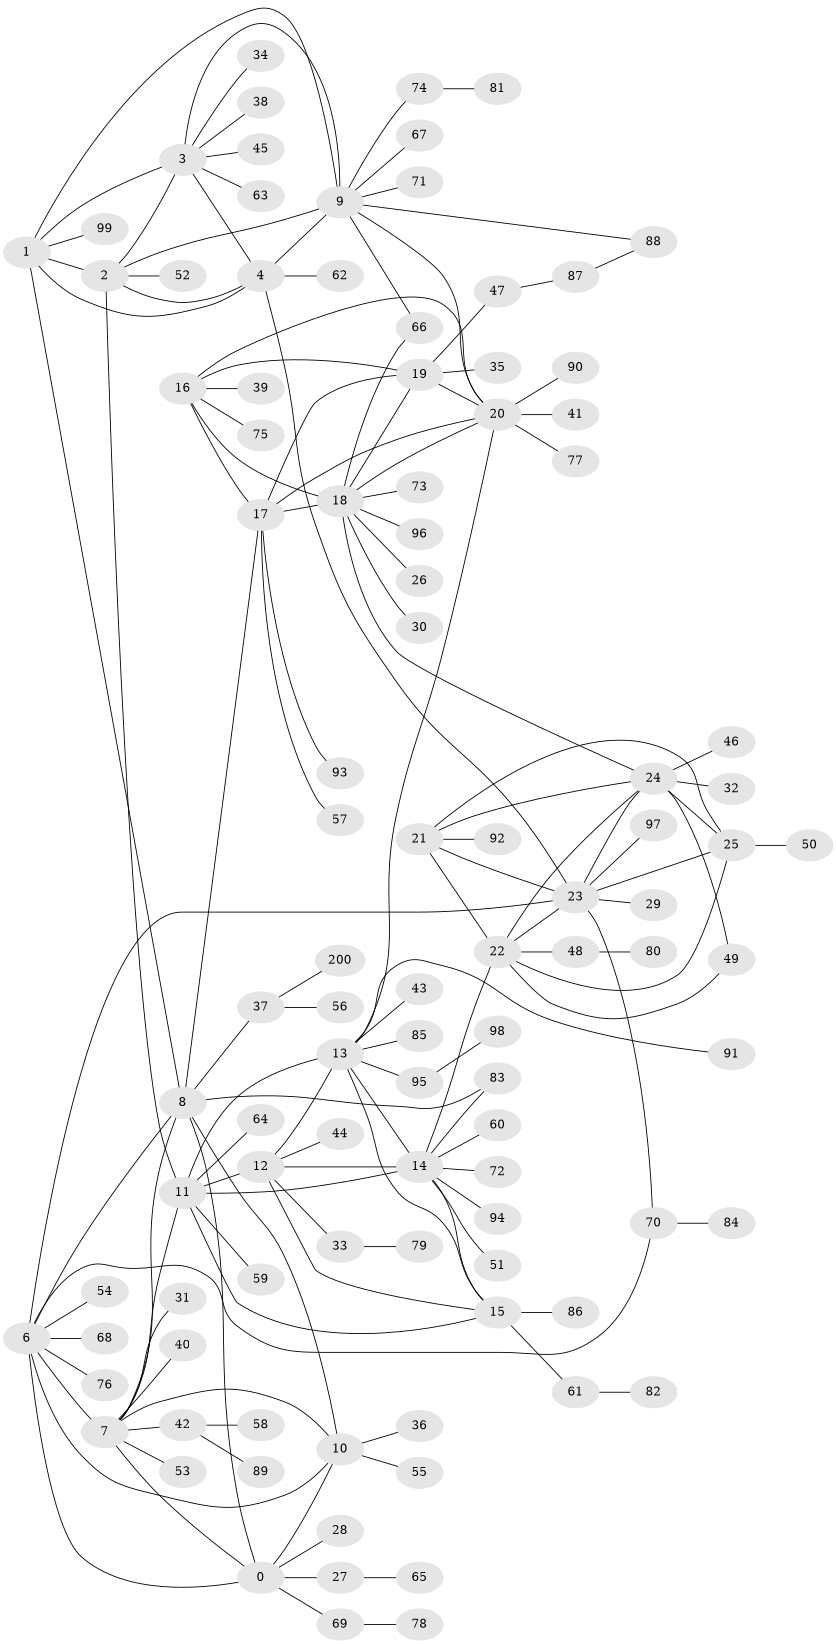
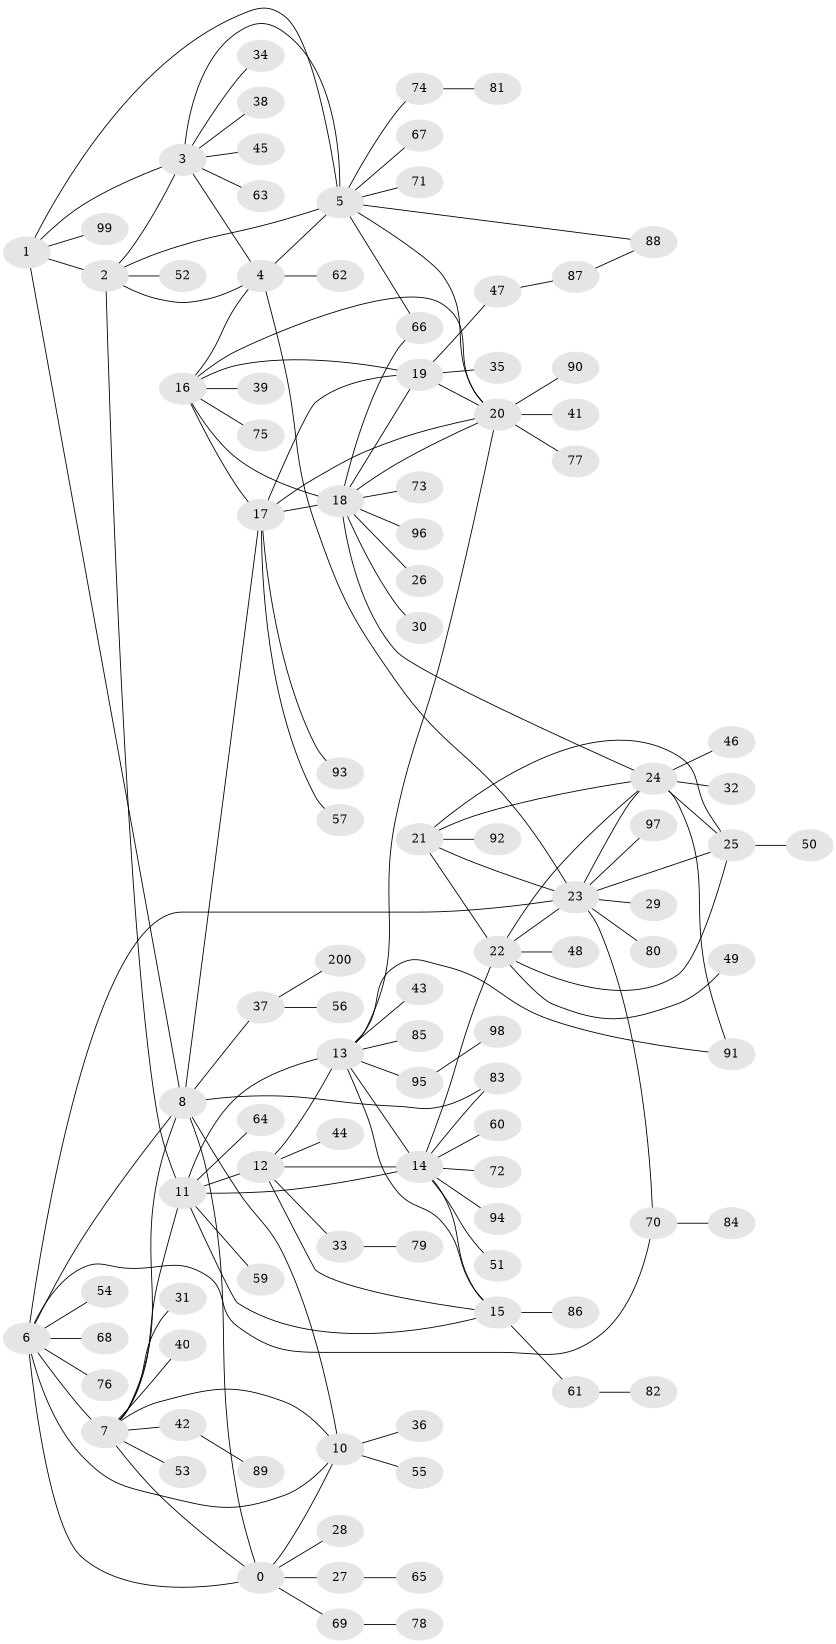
(340, 202) -> (340, 202)
(137, 316) -> (222, 332)
(706, 864) -> (700, 913)
(615, 952) -> (615, 925)
(261, 1425) -> none
